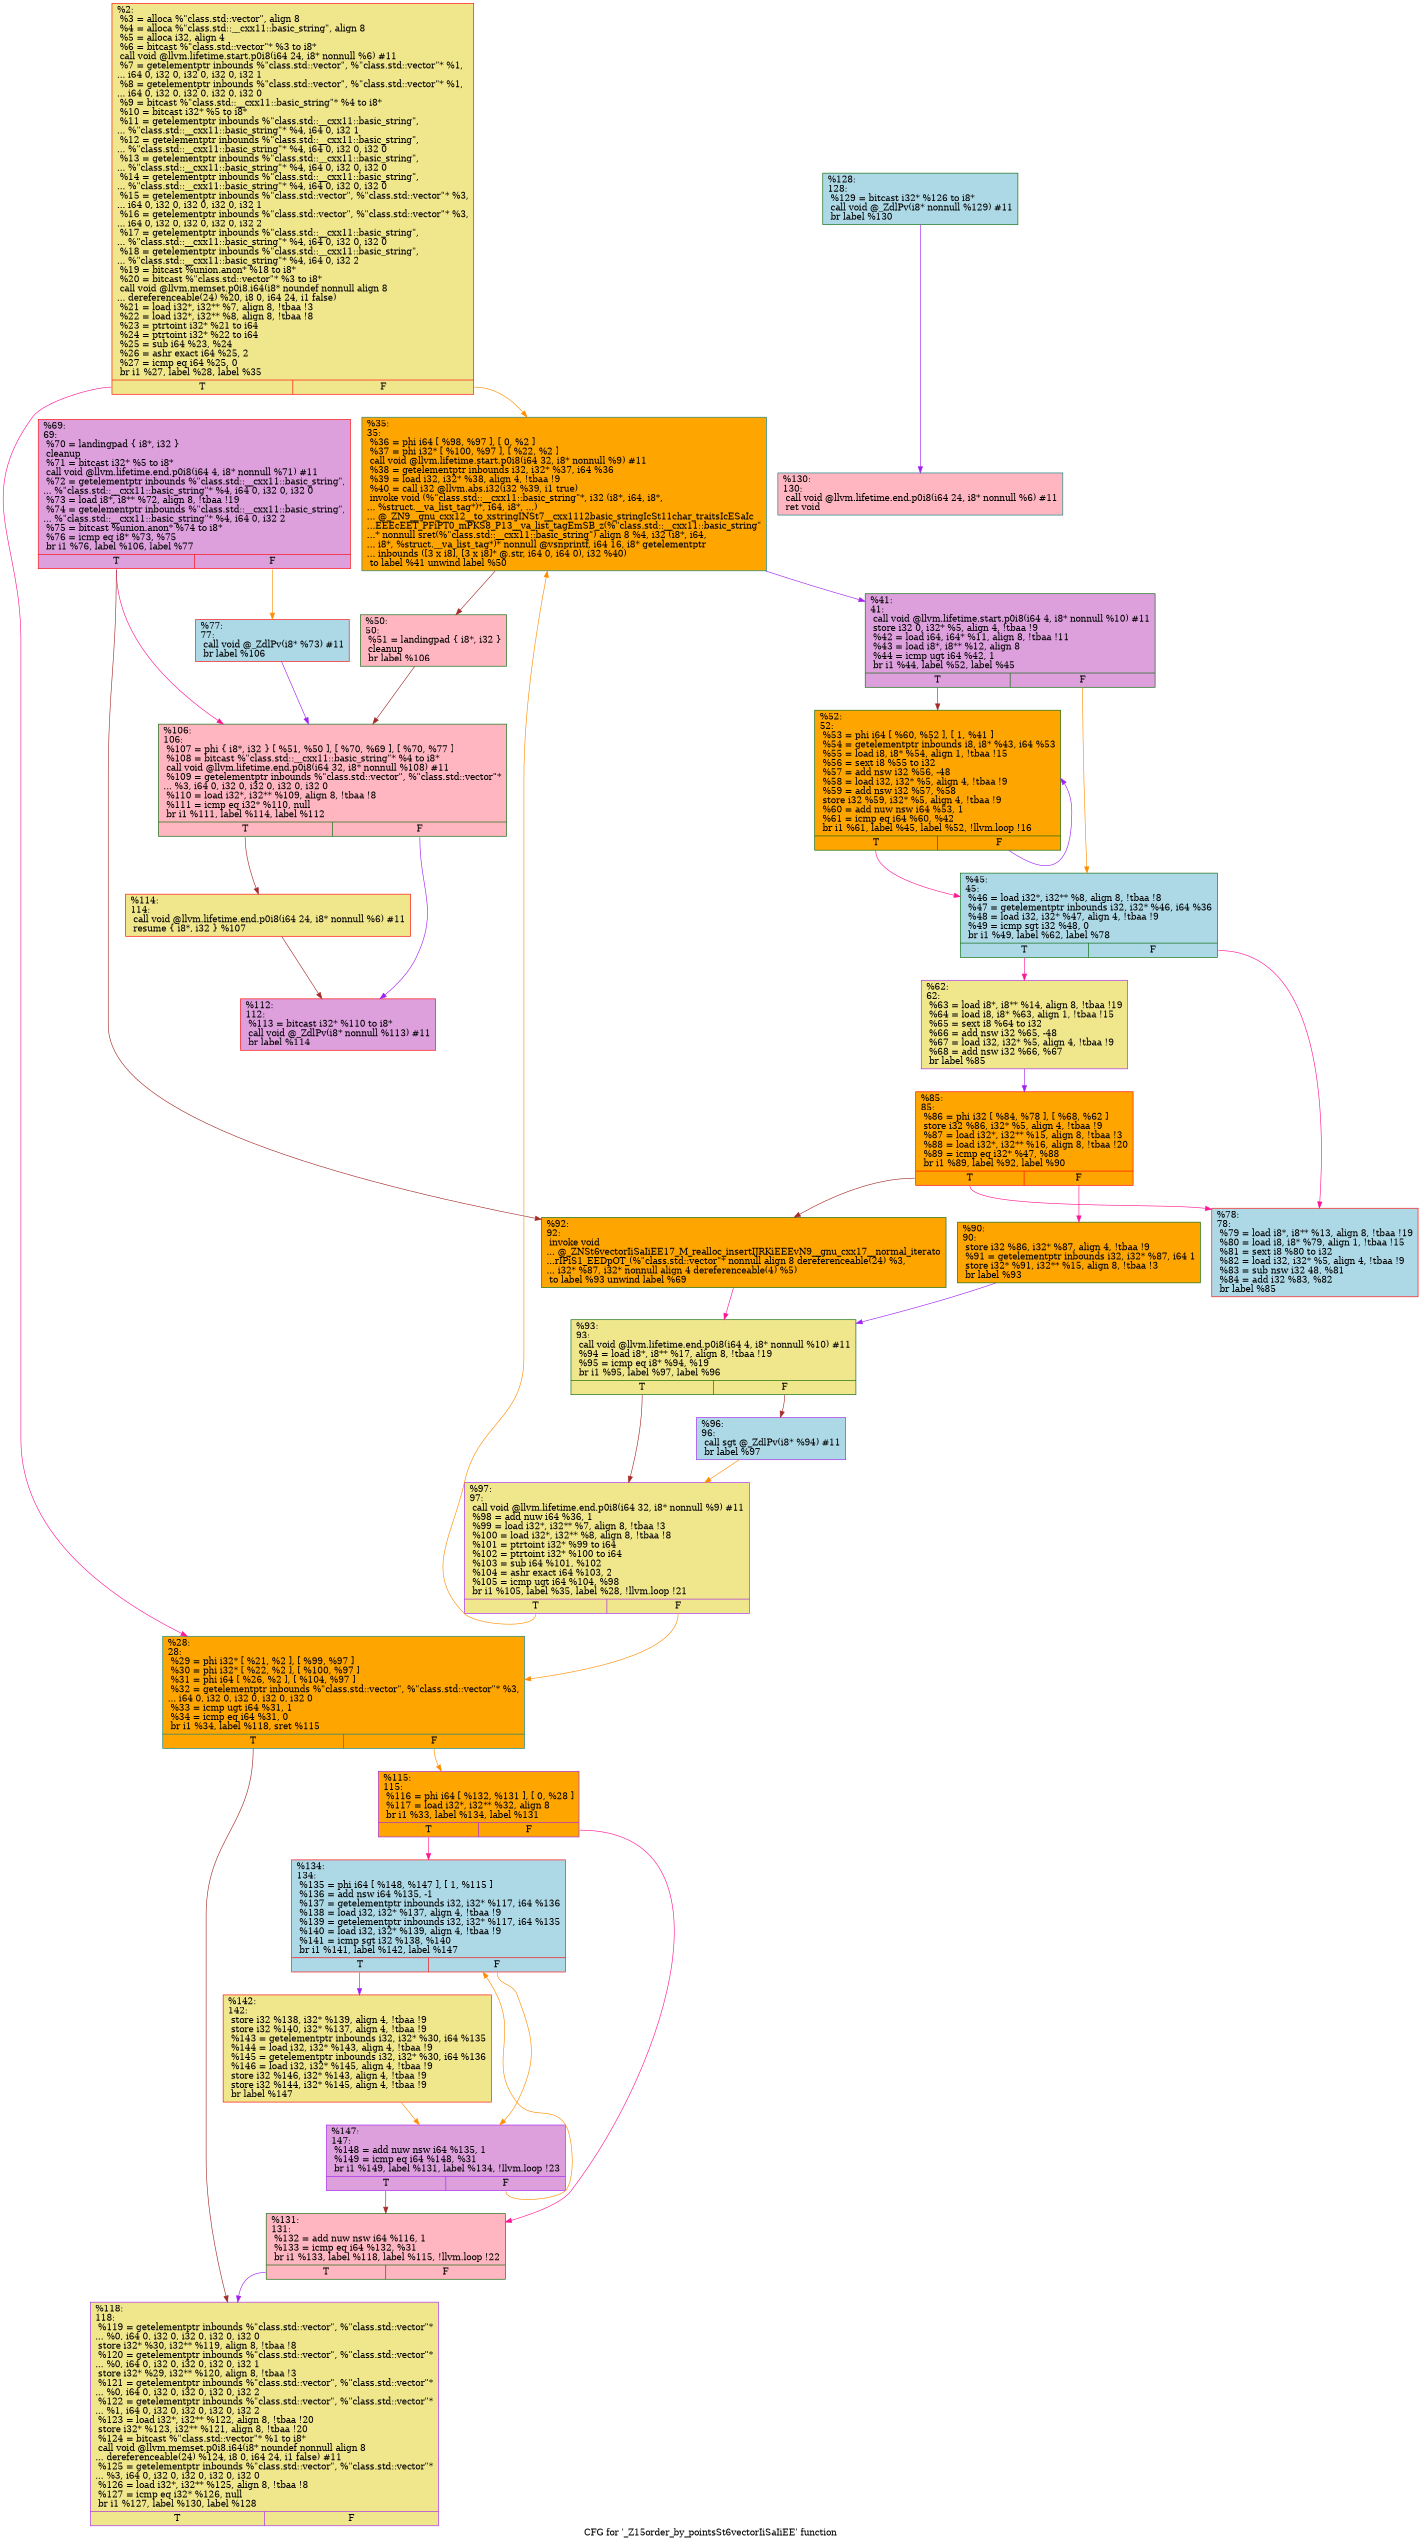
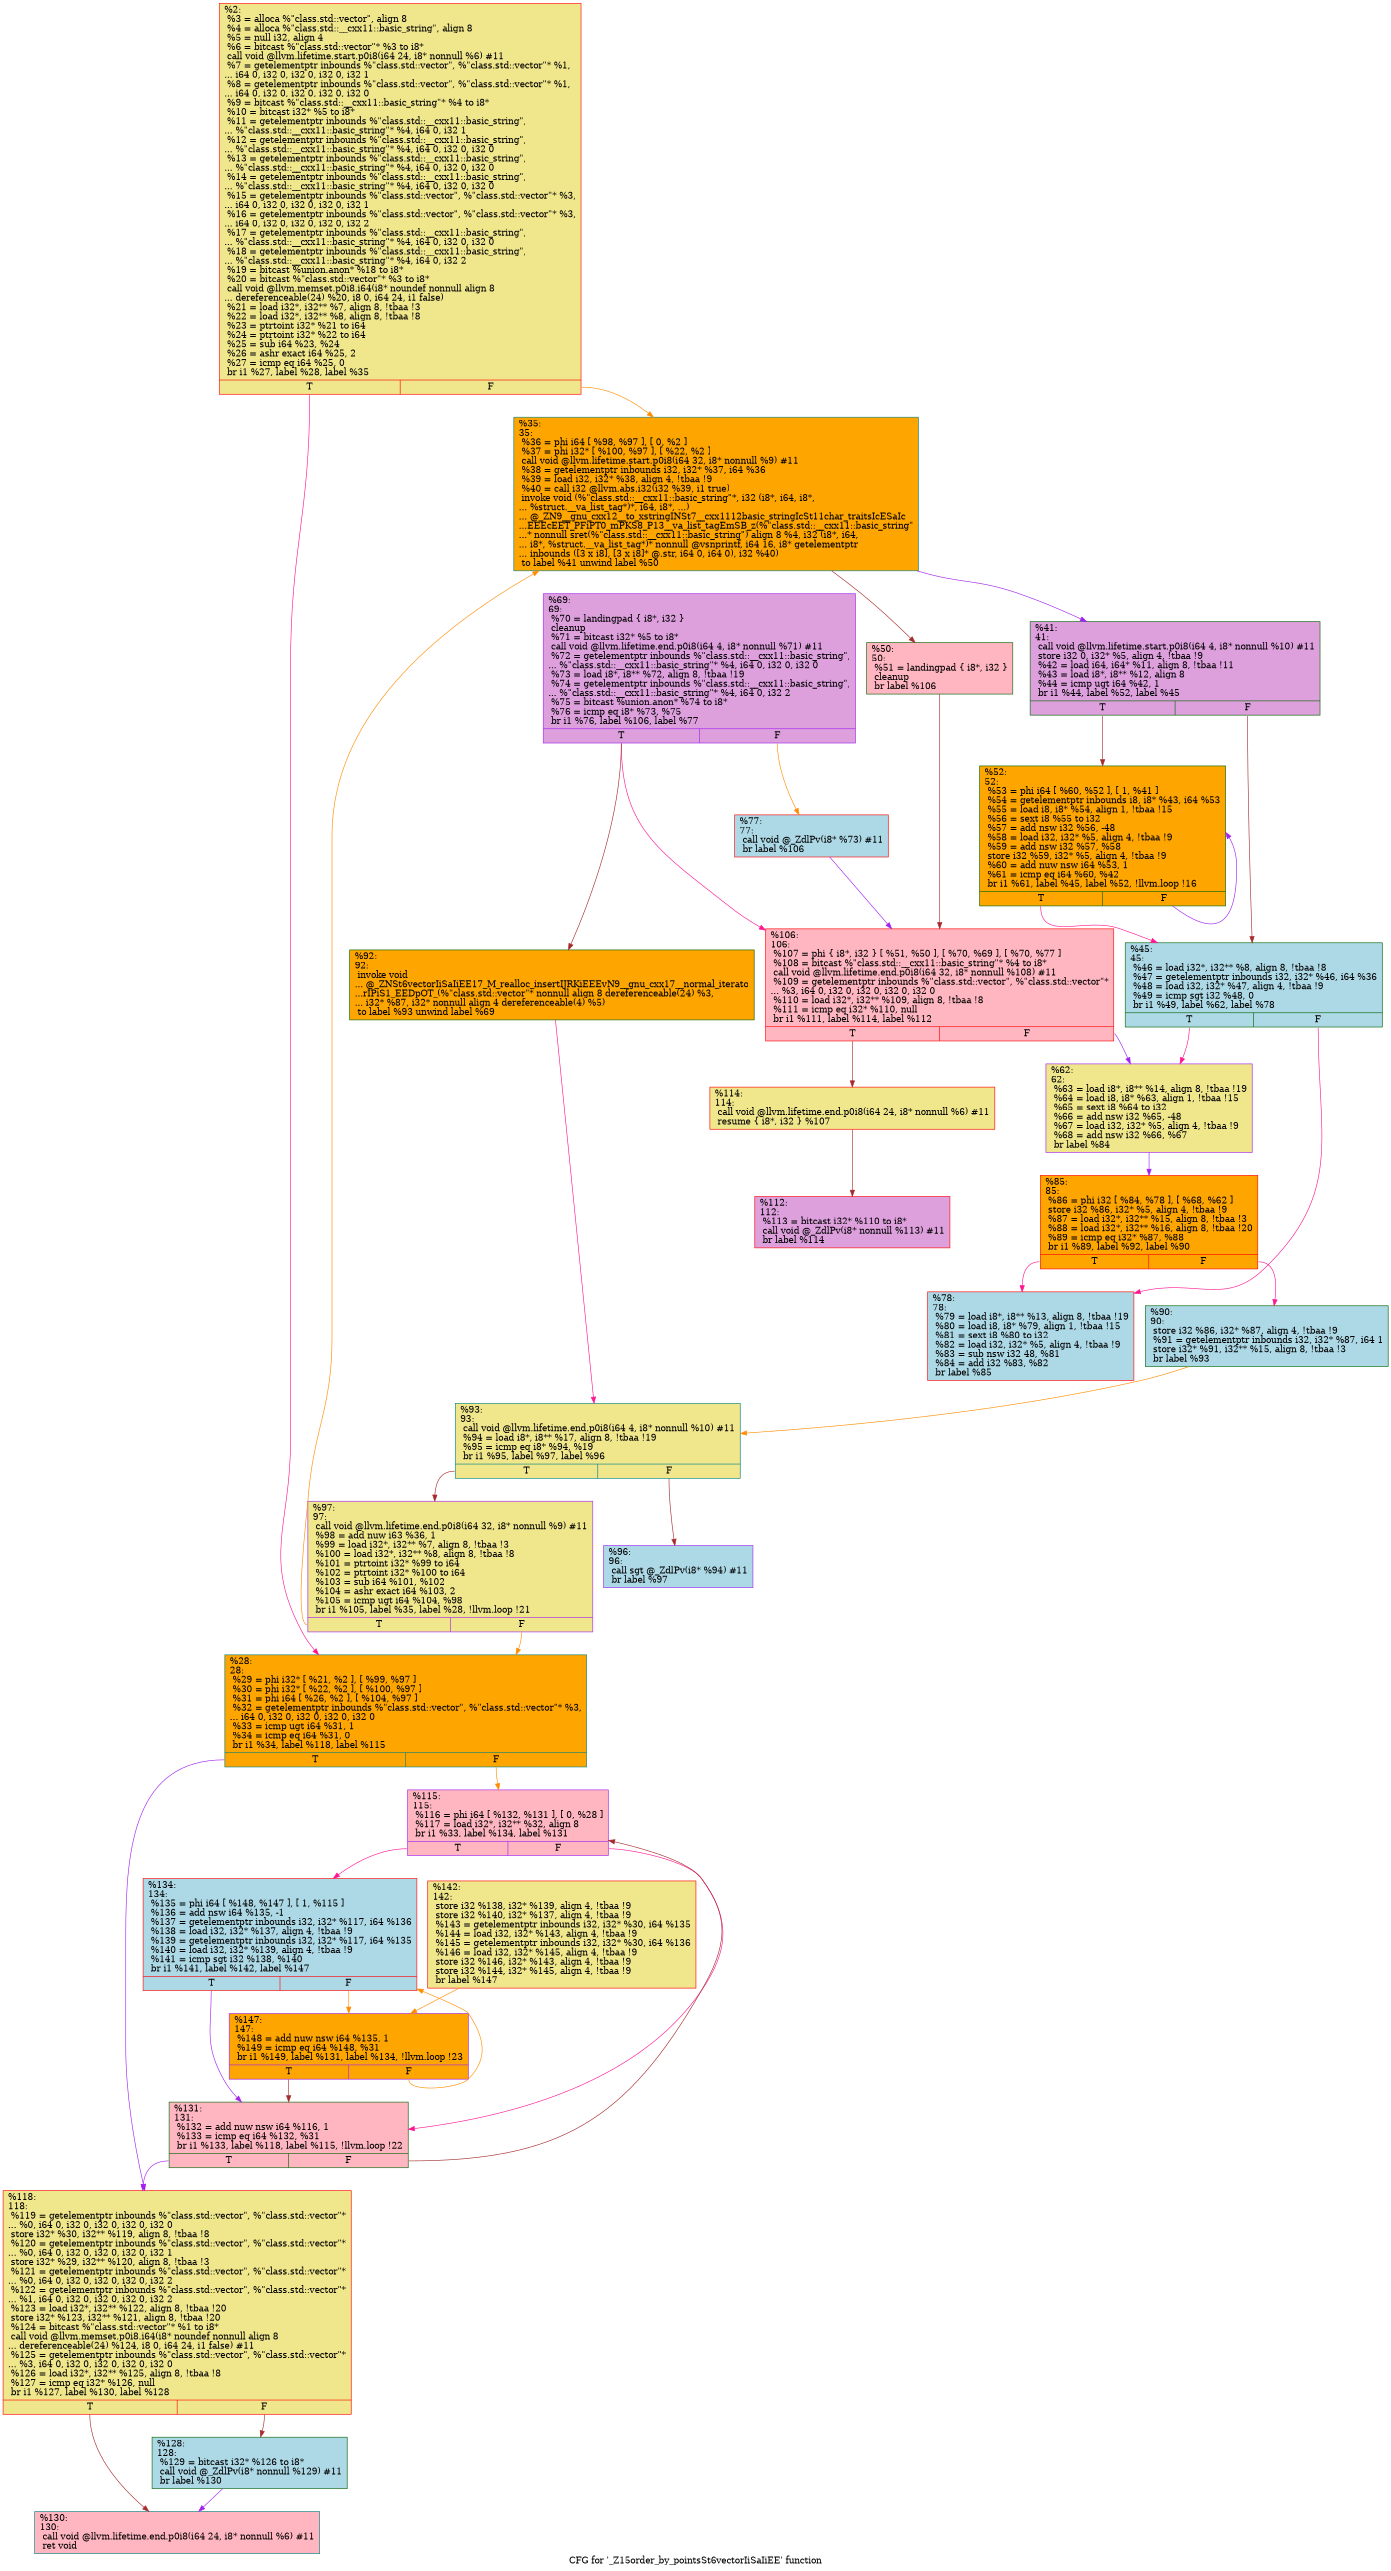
(171, 38) -> (274, 38)
(194, 494) -> (699, 668)
(1084, 777) -> (1249, 826)
(332, 780) -> (940, 985)
(427, 922) -> (1122, 1046)
(956, 1061) -> (1081, 1145)
(990, 1154) -> (1115, 1238)
(855, 1189) -> none
(1079, 1253) -> (1267, 1336)
(929, 1304) -> (970, 1411)
(713, 1357) -> (598, 1441)
(725, 1469) -> none
(531, 1517) -> (374, 1536)
(244, 1727) -> (308, 1745)
(479, 1804) -> (508, 1823)
(360, 1980) -> (211, 2048)
(206, 2019) -> (126, 1946)
none -> (662, 2051)
(446, 2158) -> (349, 2046)
(264, 2414) -> (177, 2302)
none -> (264, 2423)
none -> (107, 2466)
